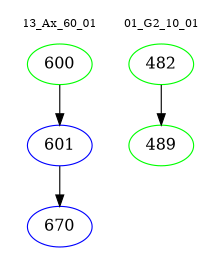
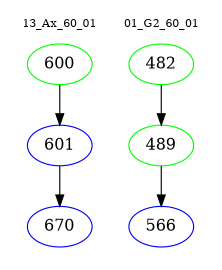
(162, 24) -> (162, 24)
none -> (161, 227)
